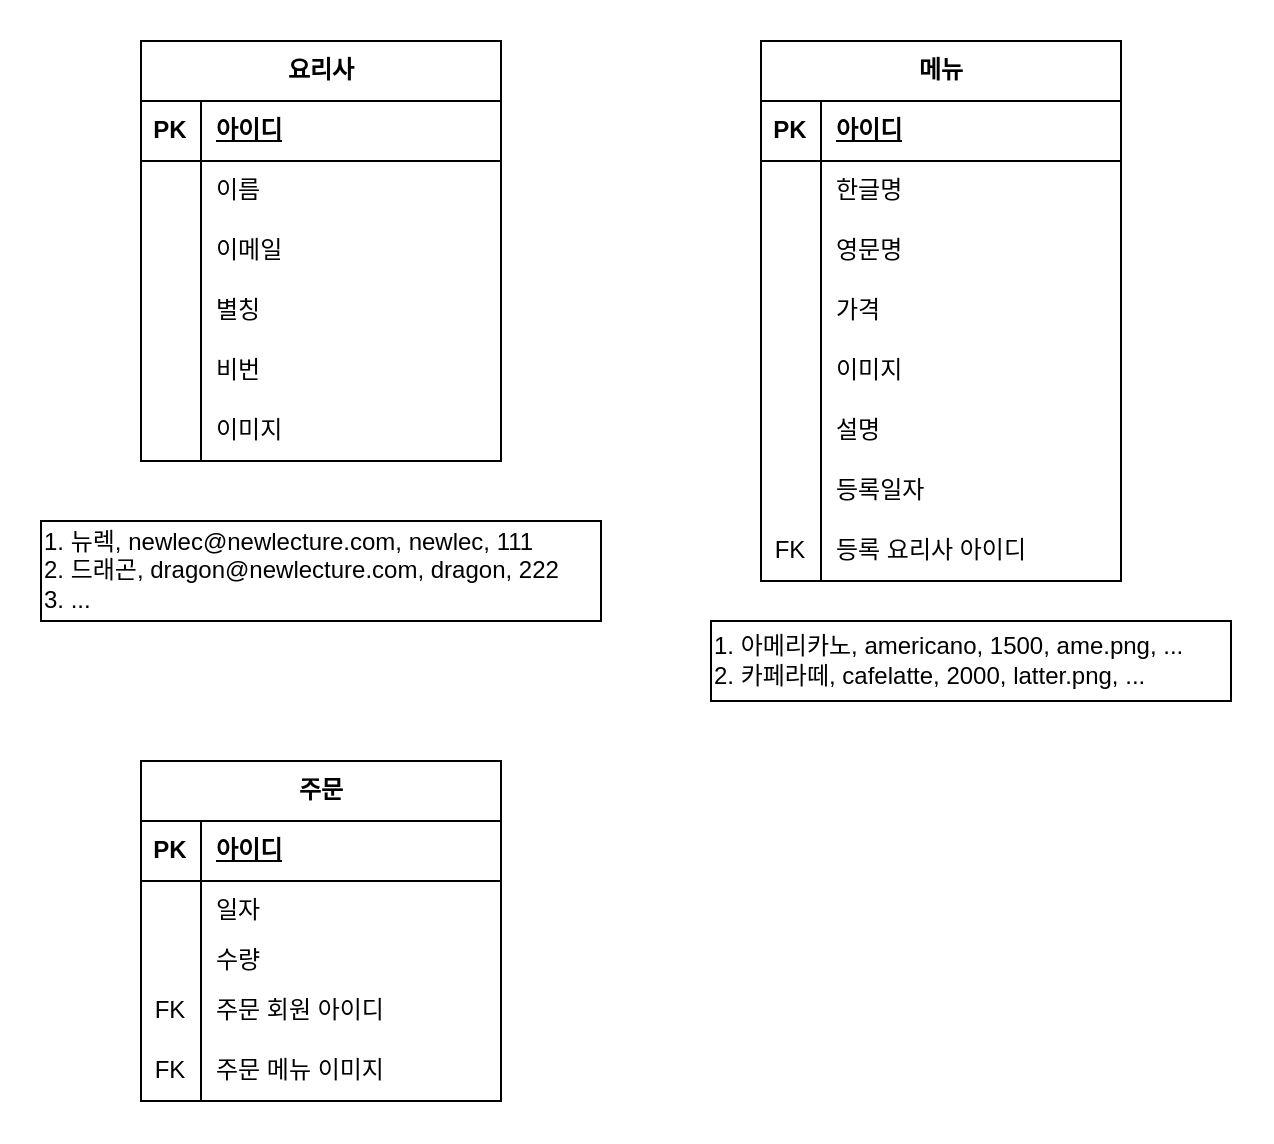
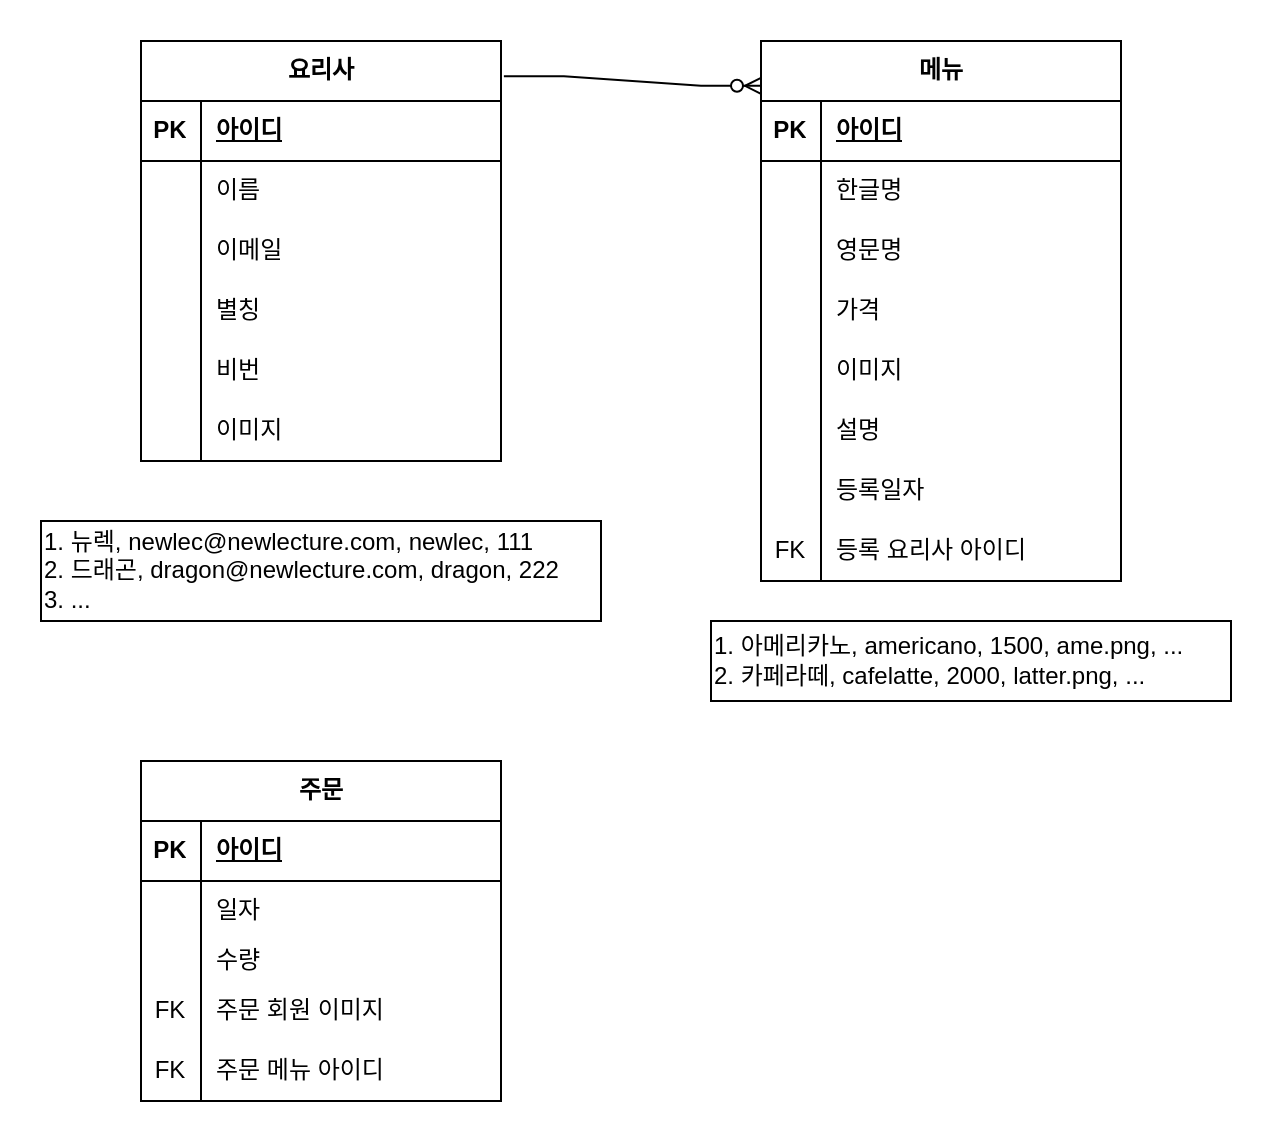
none -> (632, 81)
(308, 1011) -> (308, 1011)
(308, 1071) -> (308, 1071)
